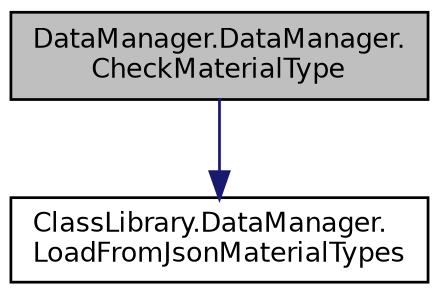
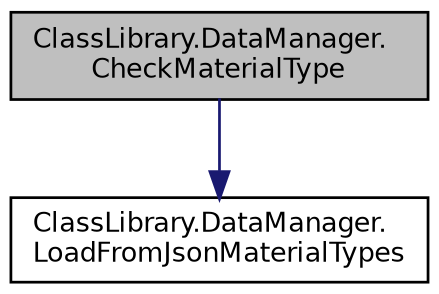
(219, 56) -> (219, 56)
